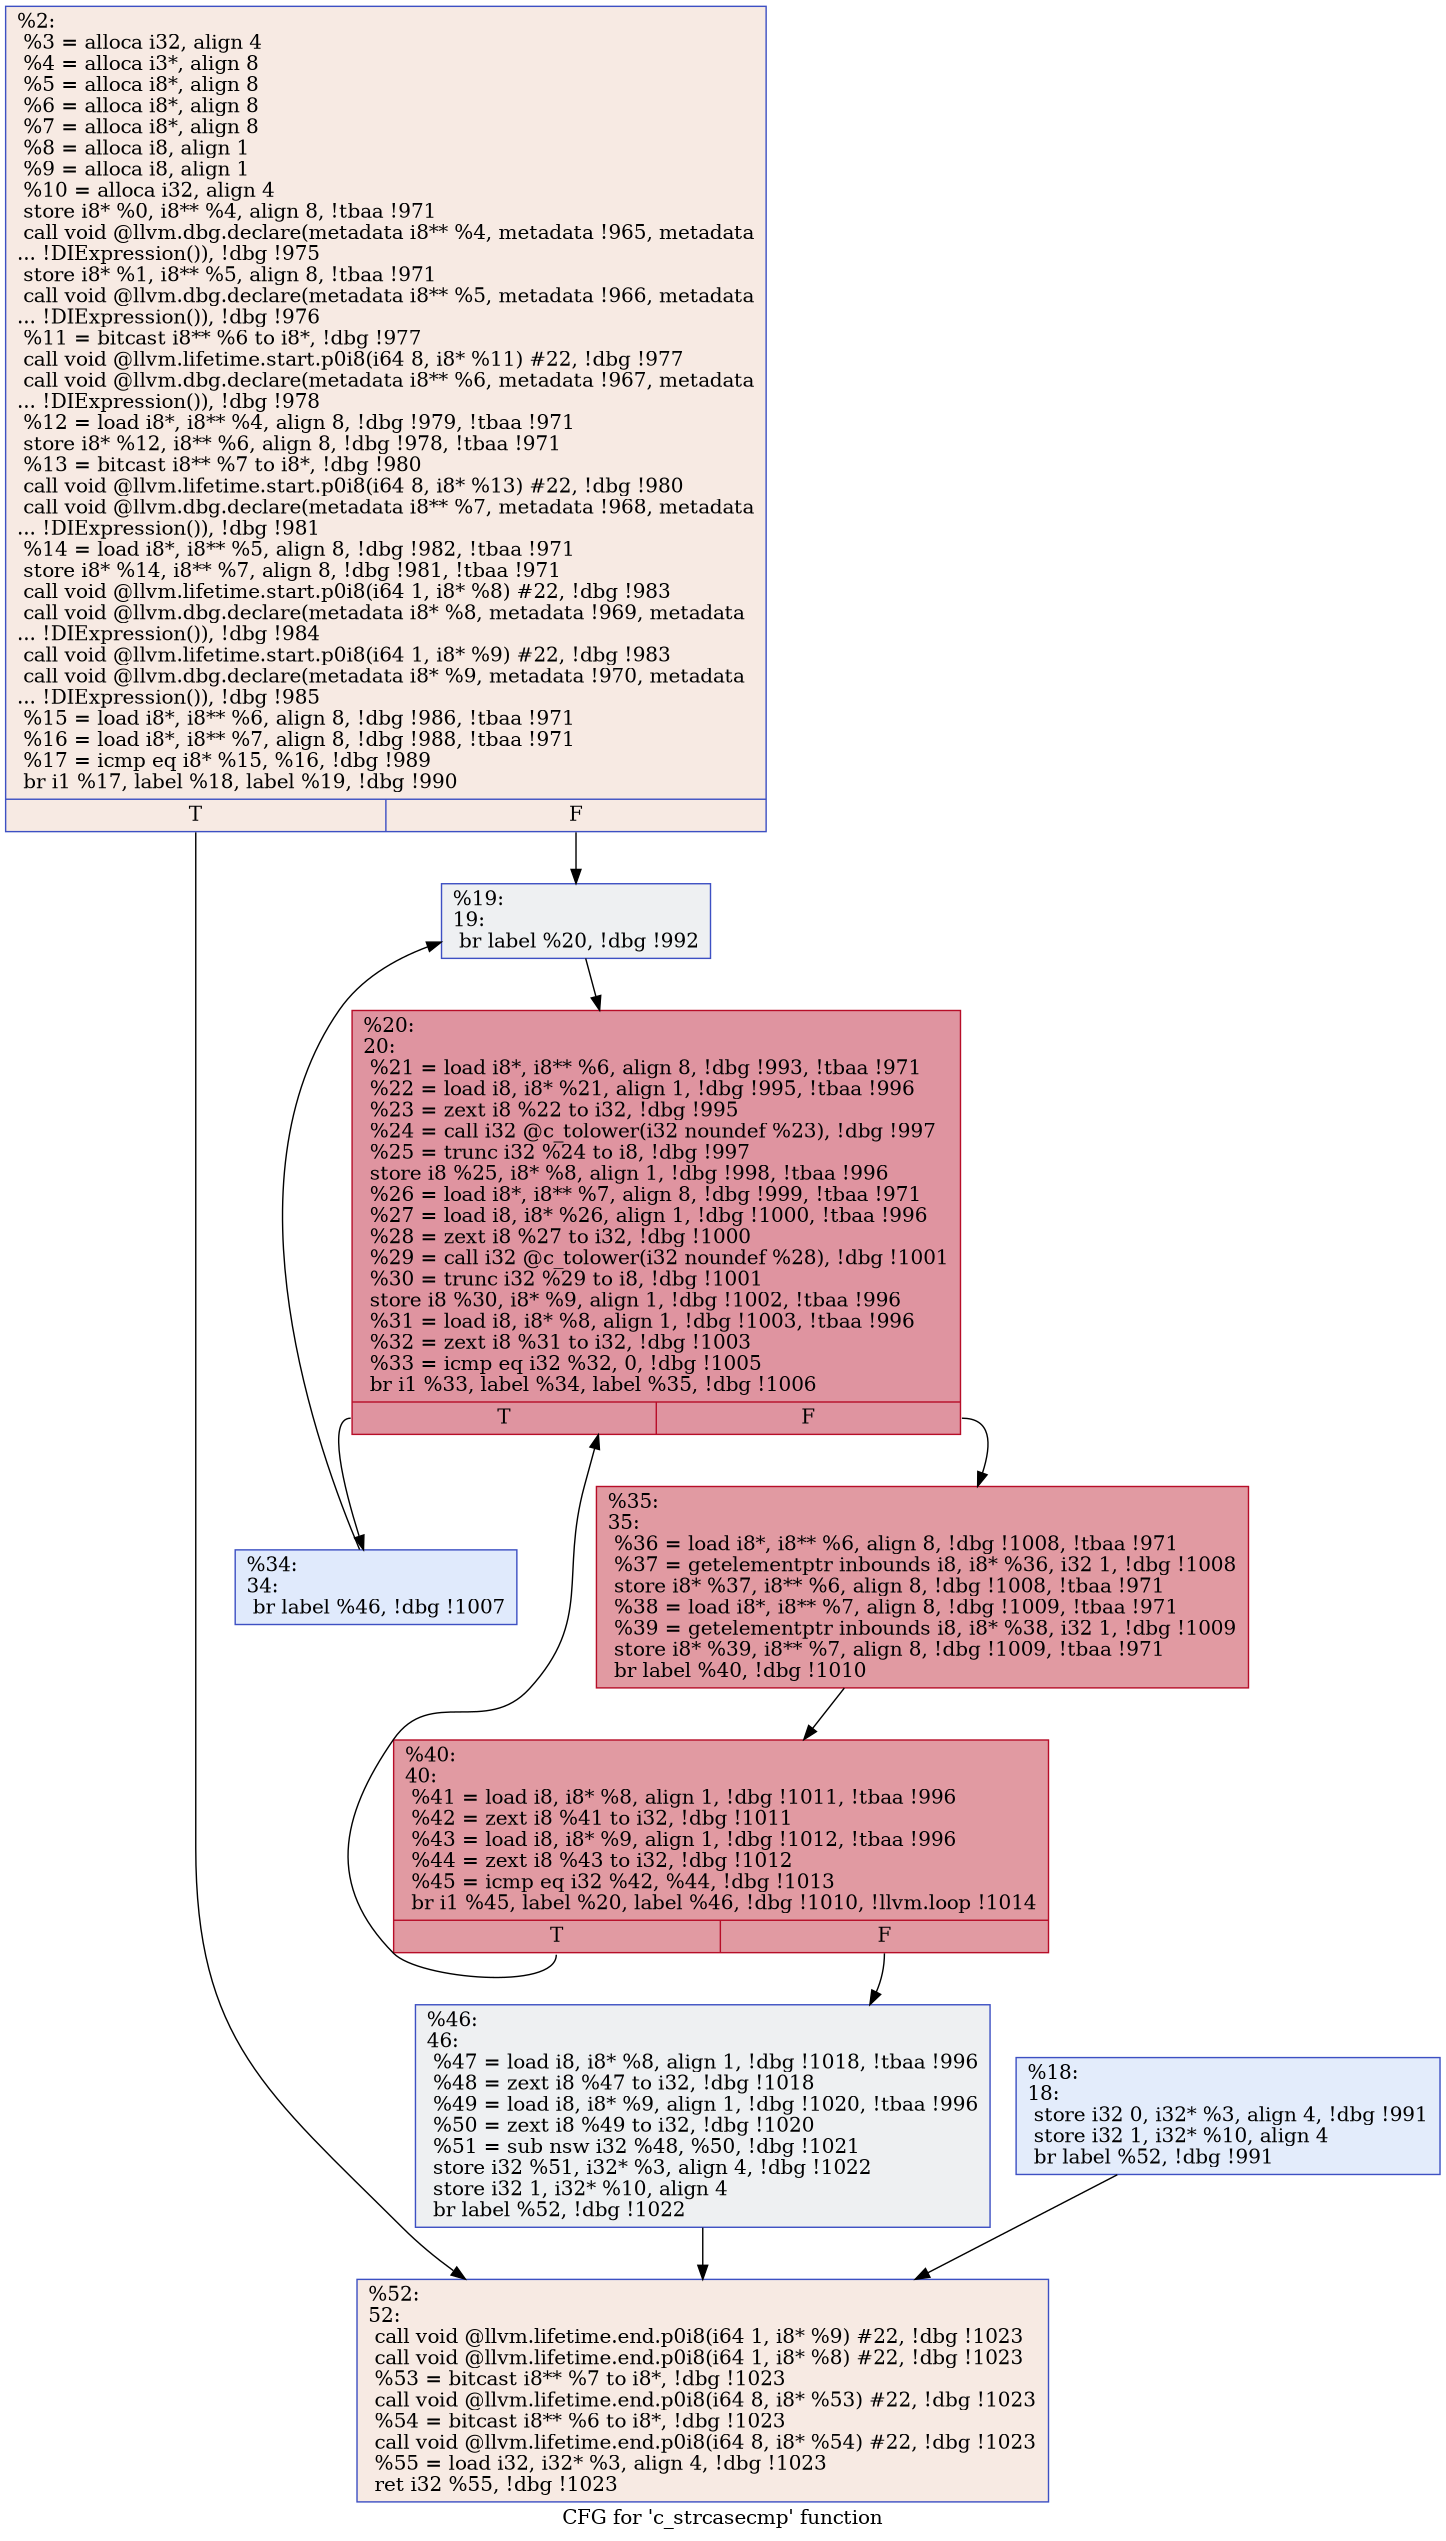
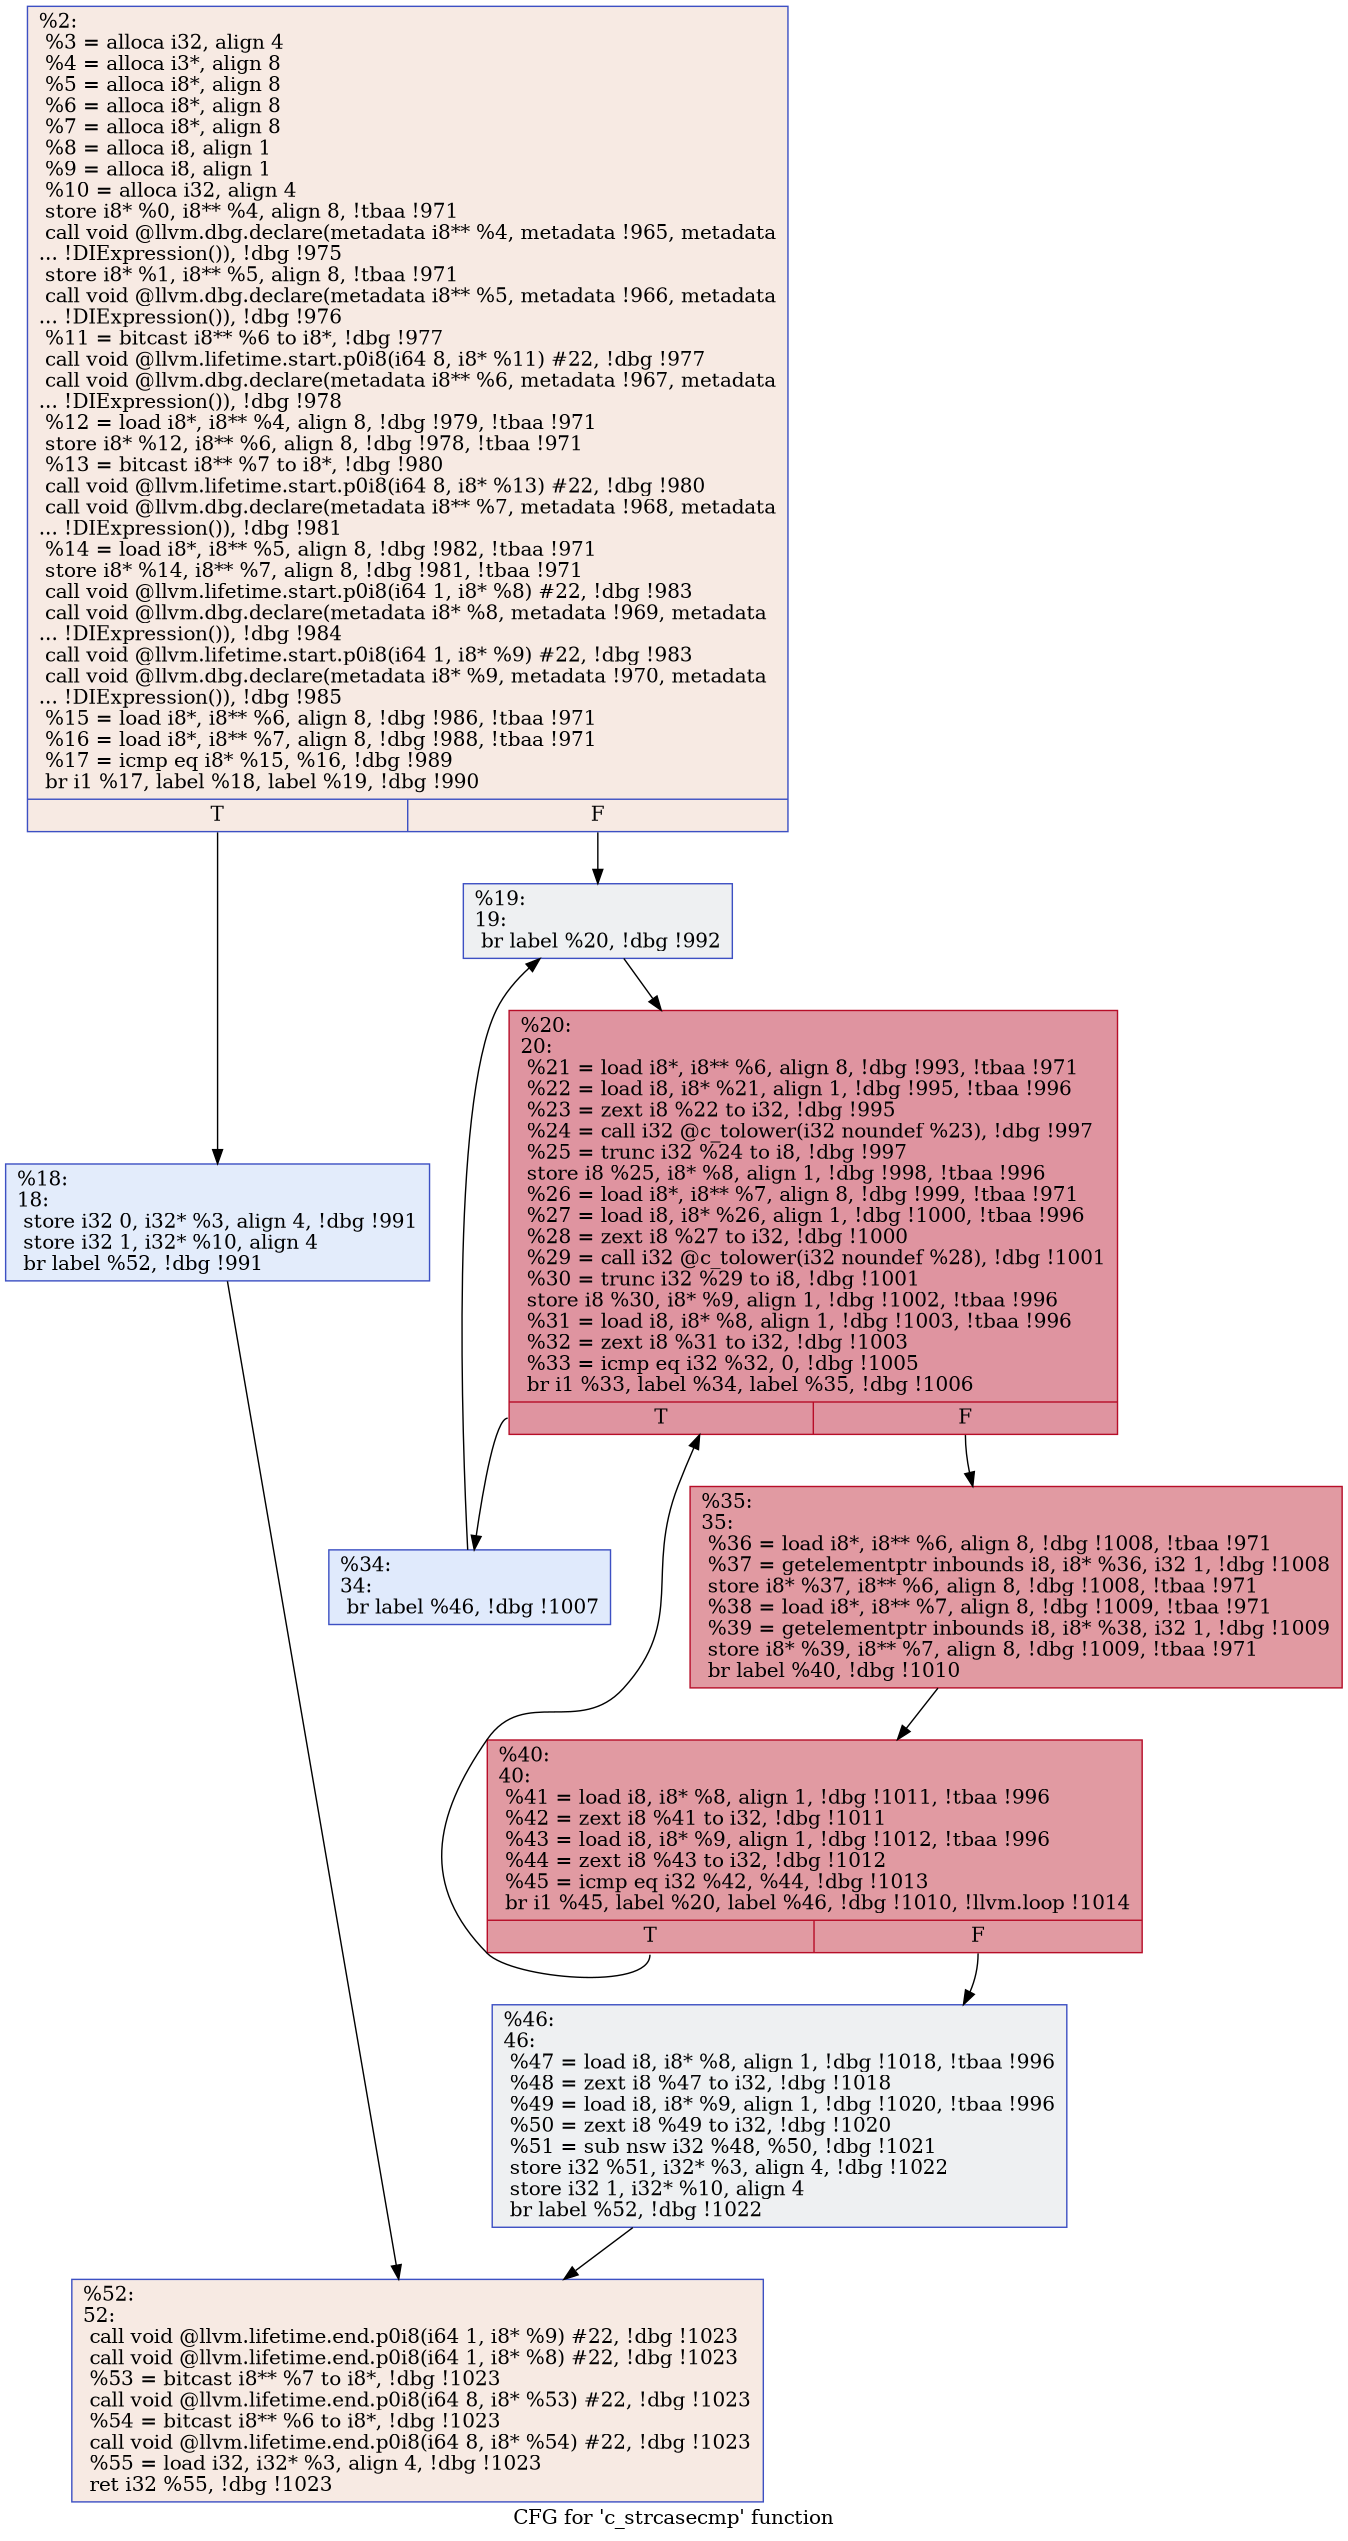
(196, 1598) -> (218, 991)
